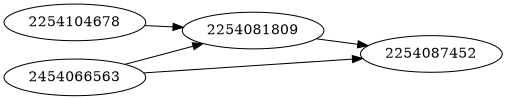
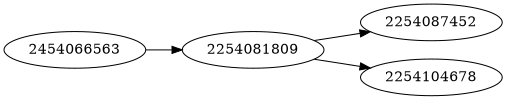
(159, 26) -> (337, 63)
(248, 66) -> none
